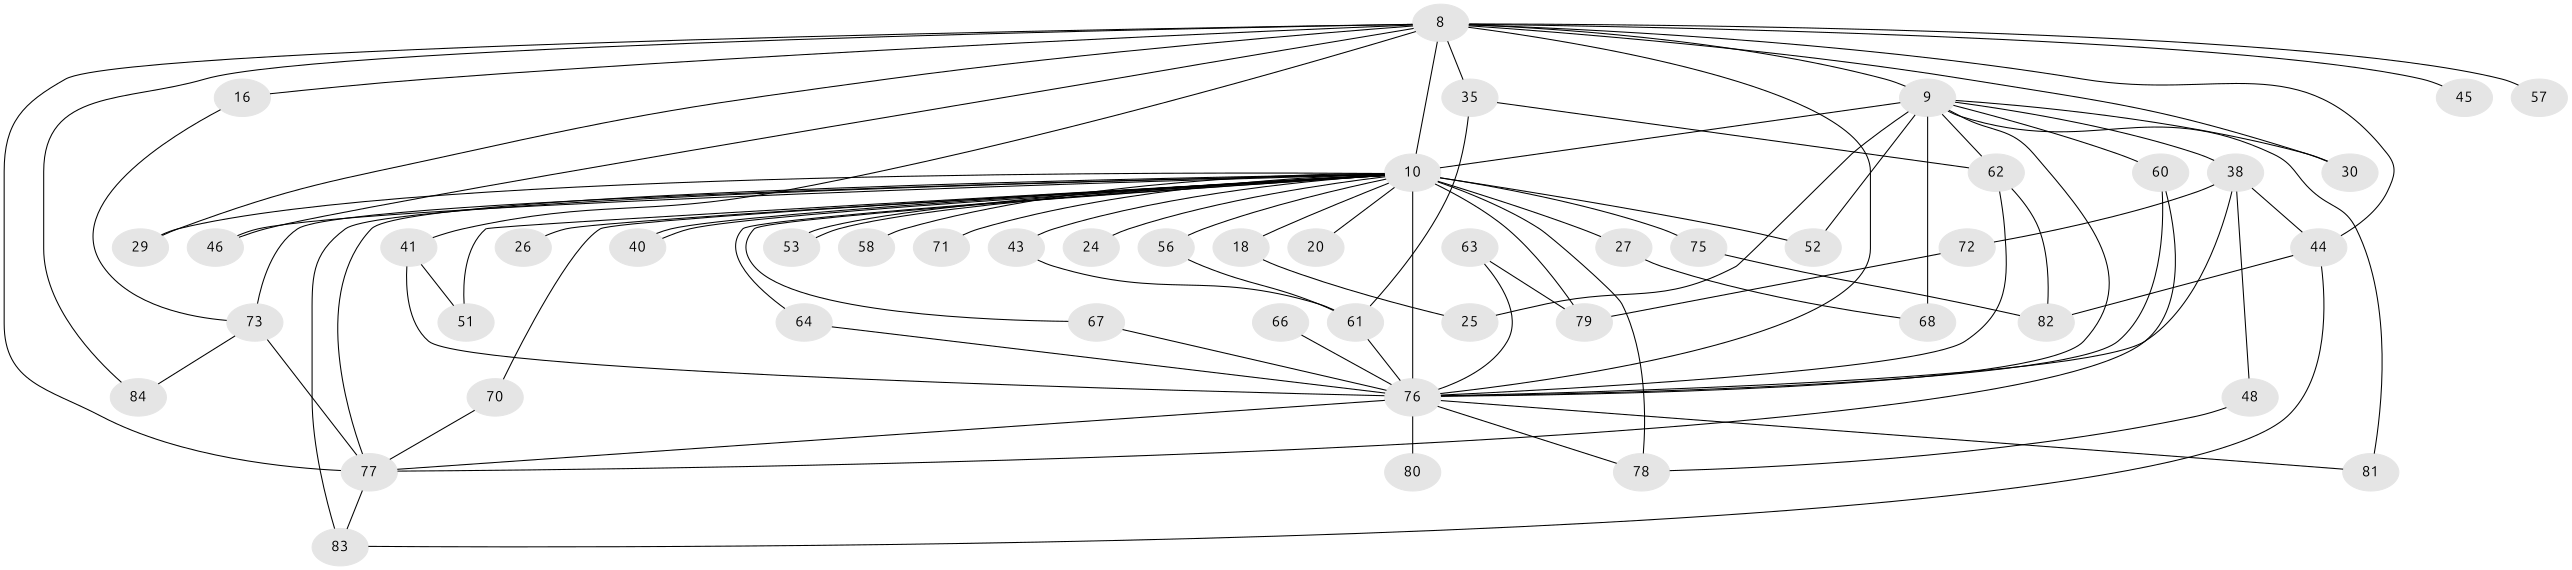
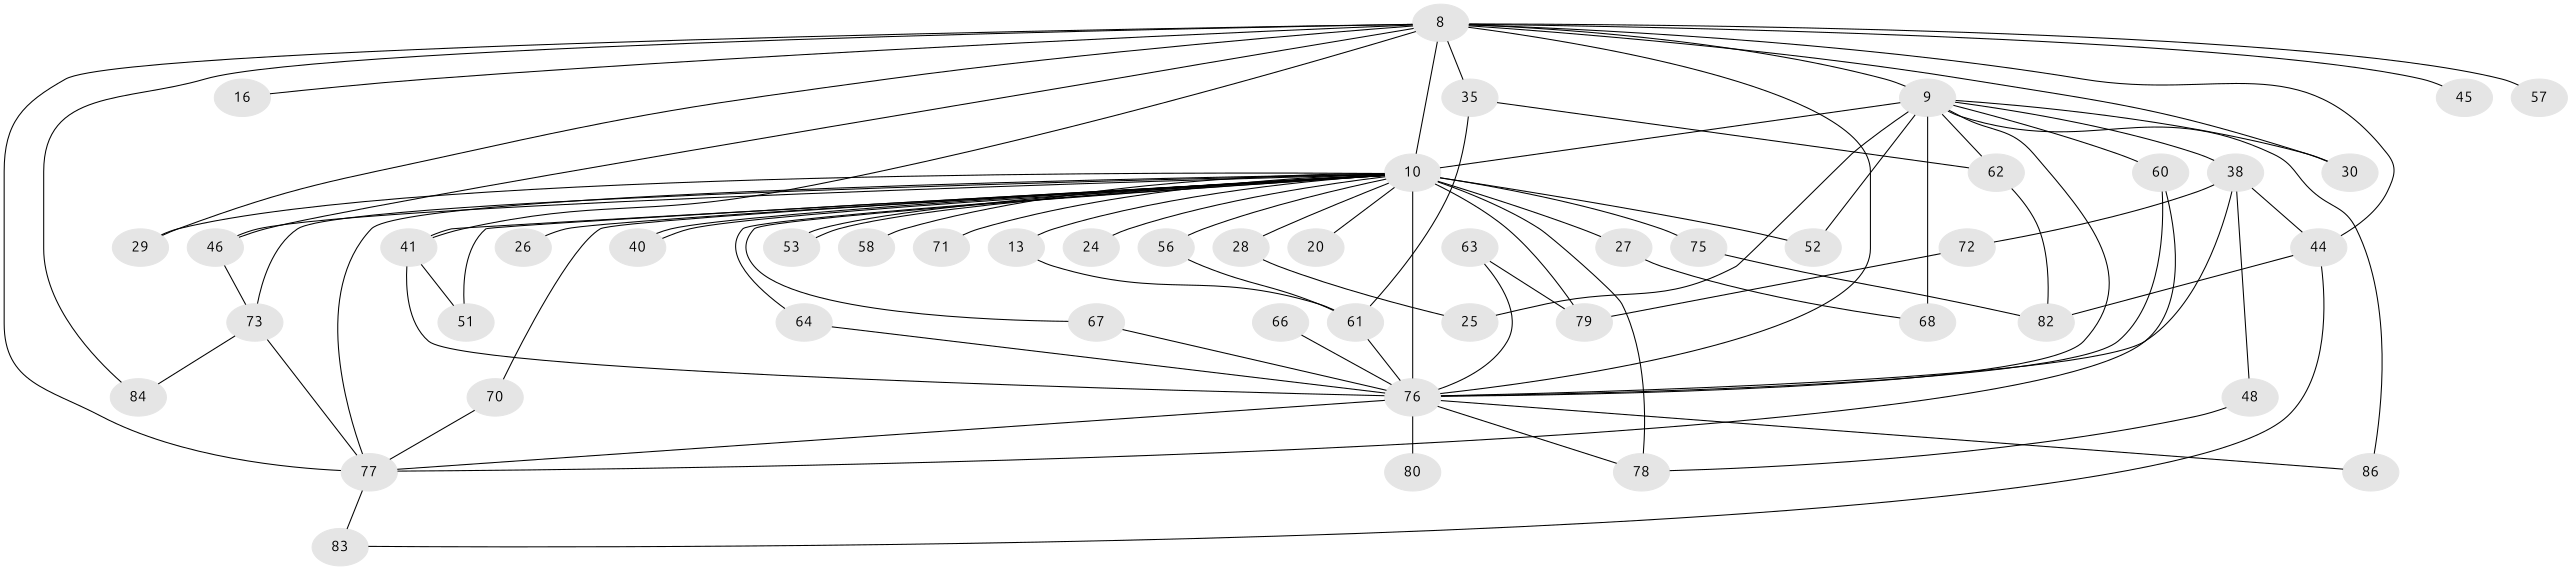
(708, 196) -> (907, 202)
(95, 229) -> (235, 285)
(1016, 248) -> (1016, 248)
(1241, 248) -> (1241, 248)
(1787, 372) -> none
(2371, 472) -> (2371, 472)
